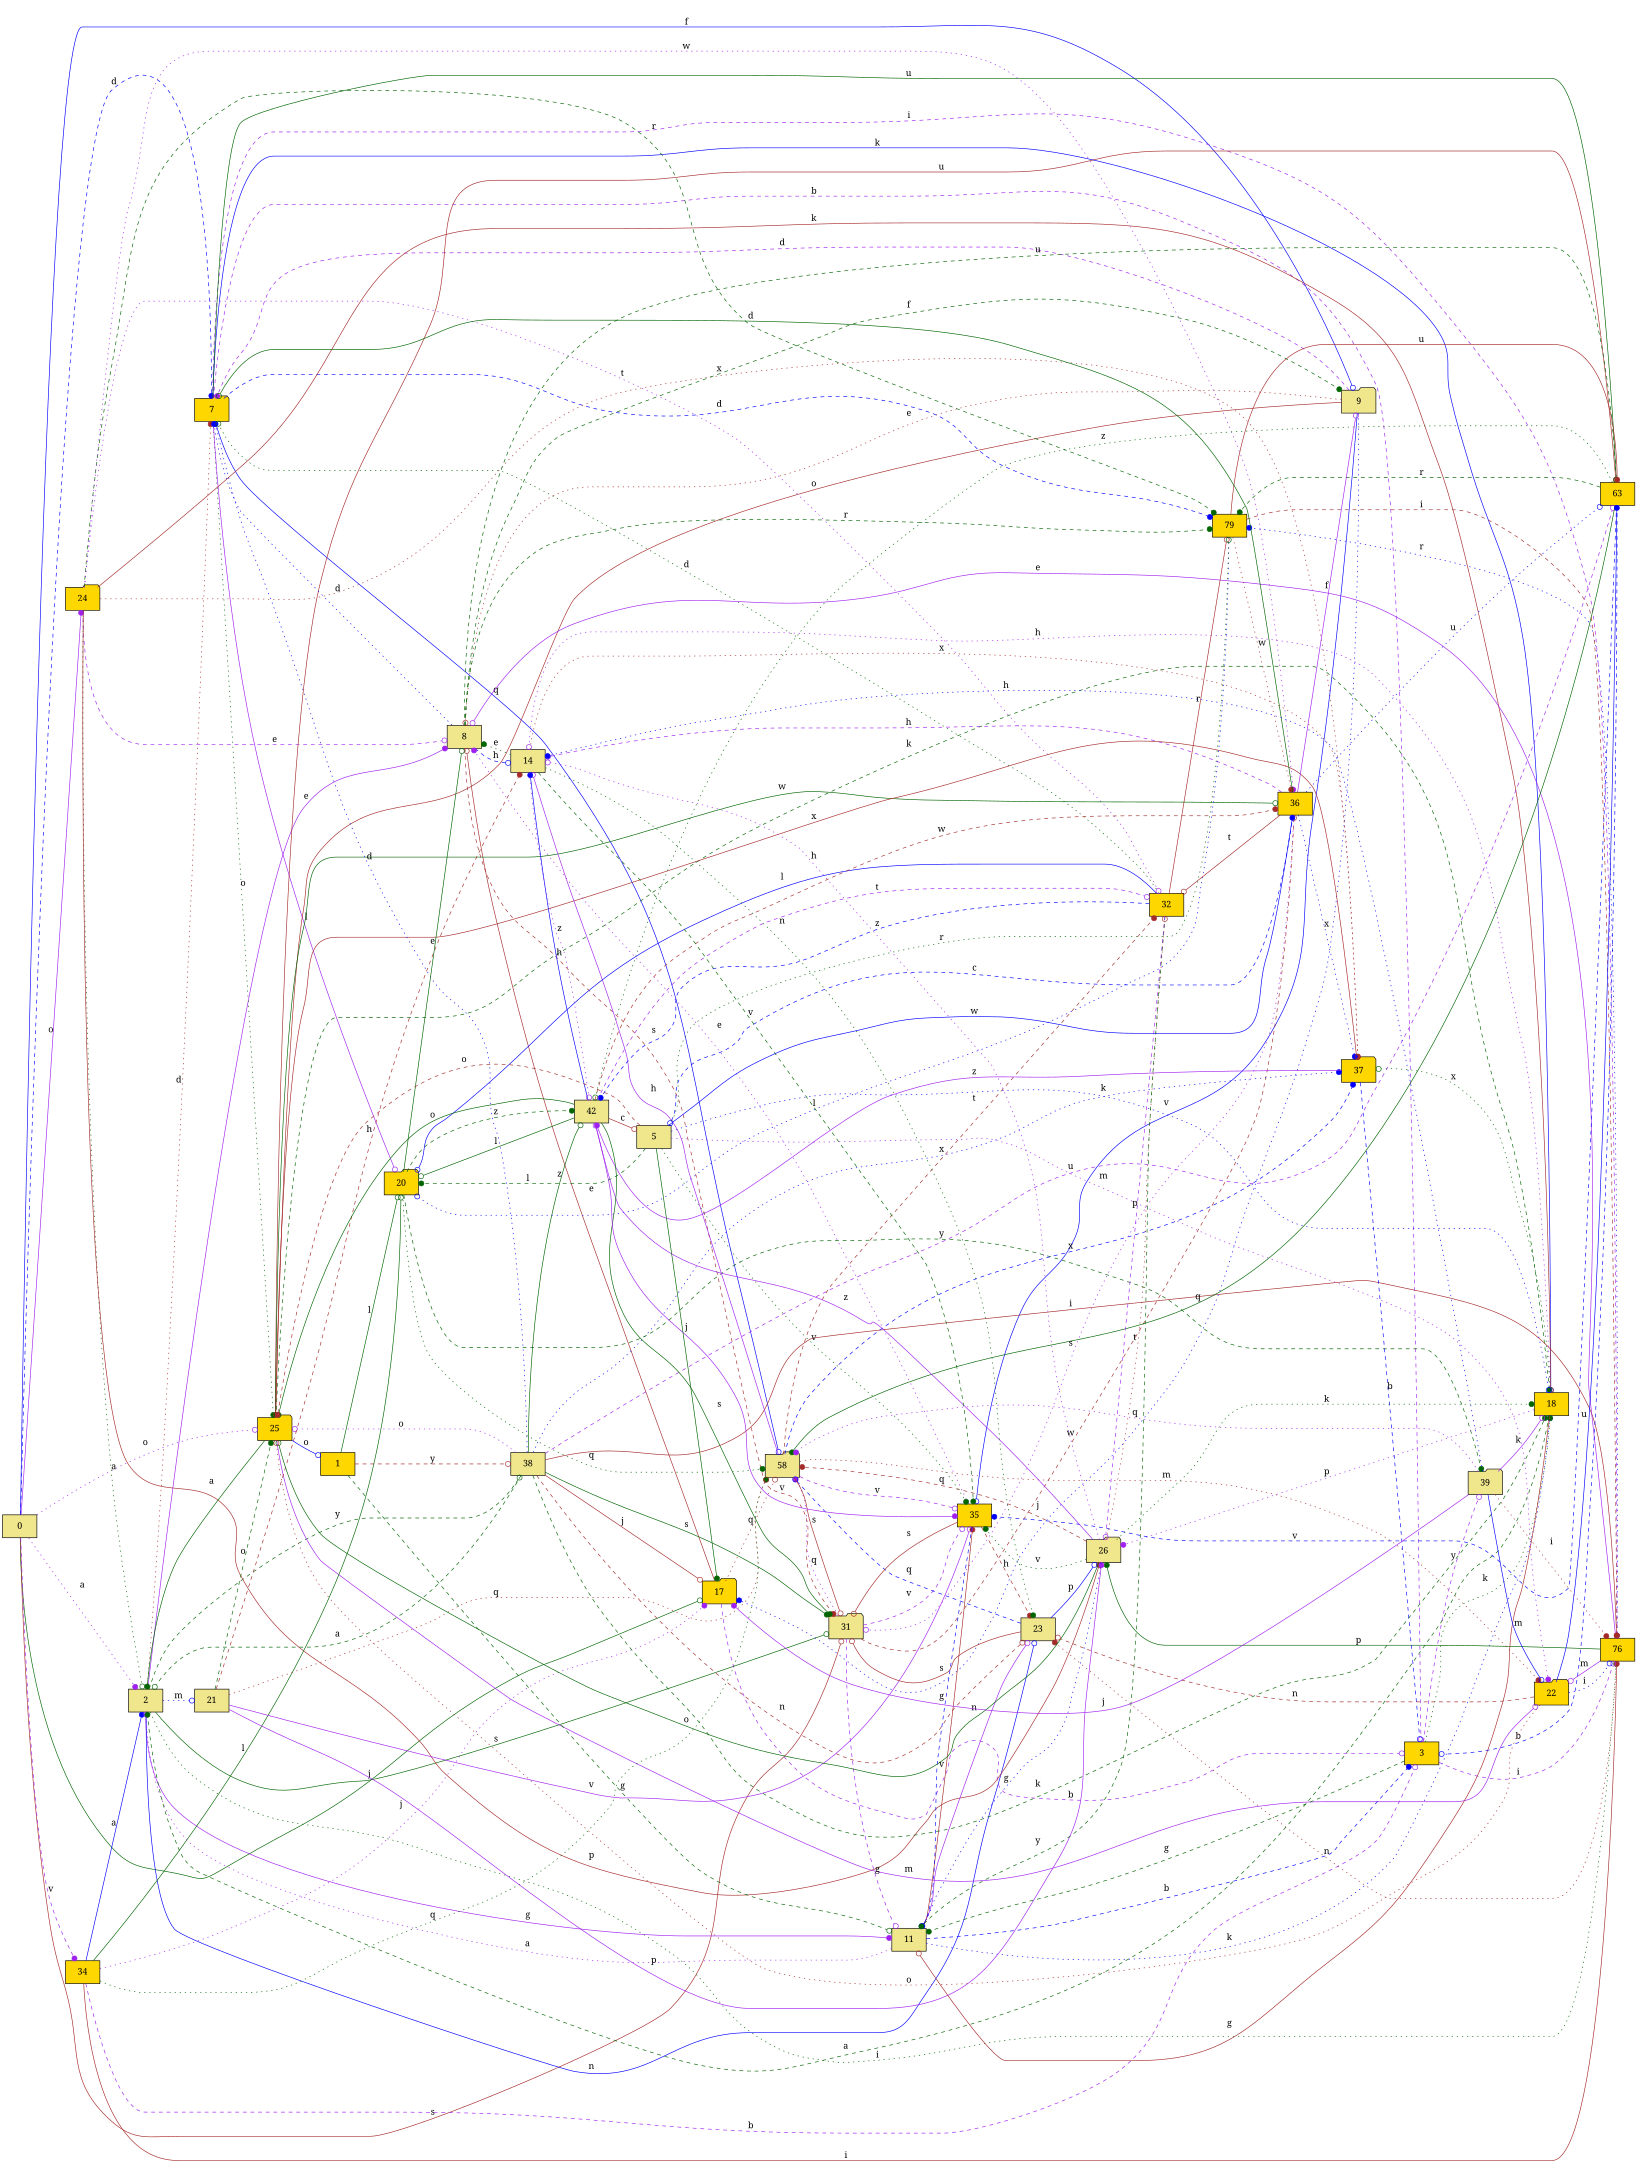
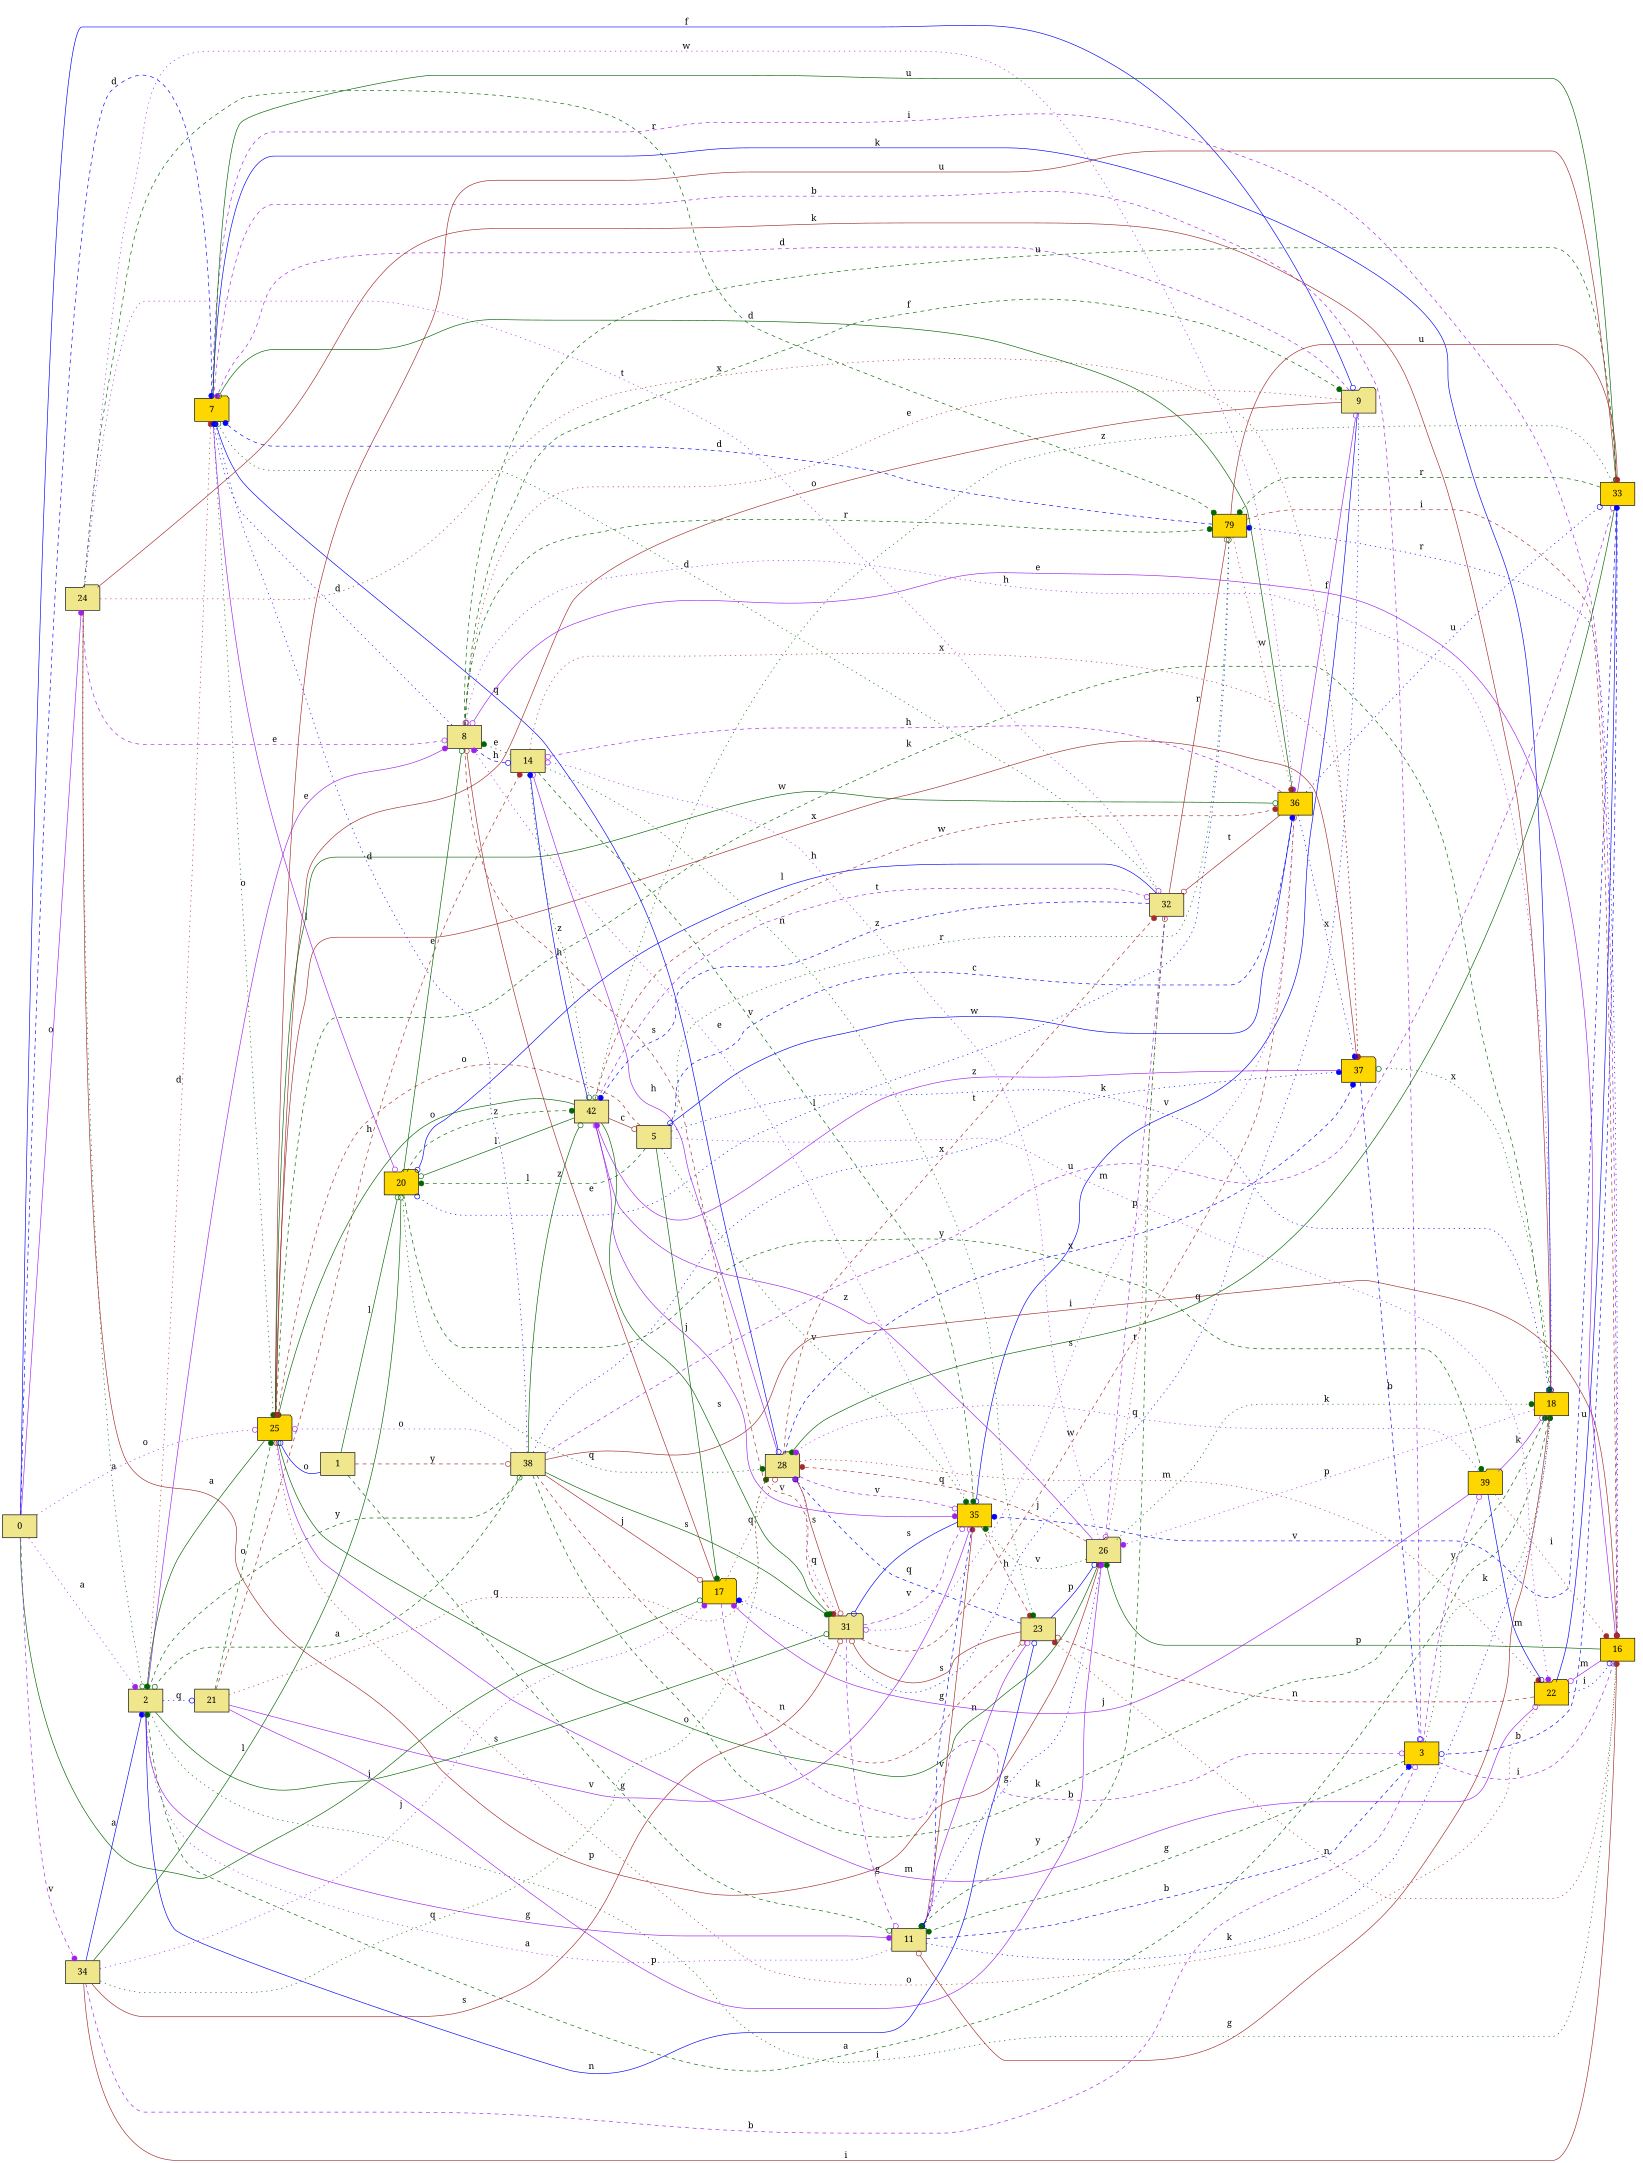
(723, 412) -> (720, 451)
(1618, 494) -> (1618, 494)
(83, 599) -> (83, 599)
(1294, 643) -> (1296, 602)
(1236, 706) -> none
(1167, 905) -> (1167, 905)
(557, 934) -> (557, 934)
(304, 1448) -> (296, 1467)
(338, 1464) -> (338, 1464)
(782, 1466) -> (782, 1466)
(1485, 1483) -> (1485, 1483)
(898, 1557) -> (898, 1557)
(1618, 1650) -> (1618, 1650)
(179, 1696) -> (179, 1696)
(83, 1972) -> (83, 1972)
(309, 2136) -> (537, 1979)
